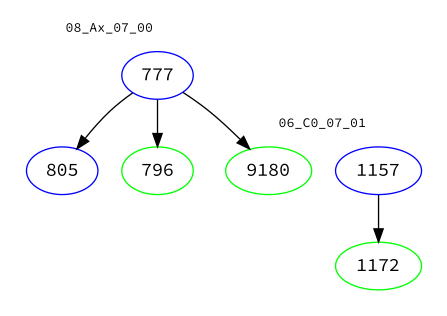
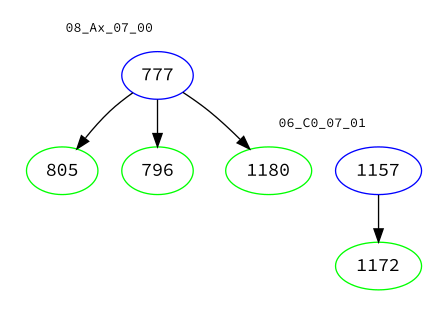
(62, 171) -> (62, 171)
(269, 171) -> (269, 171)
